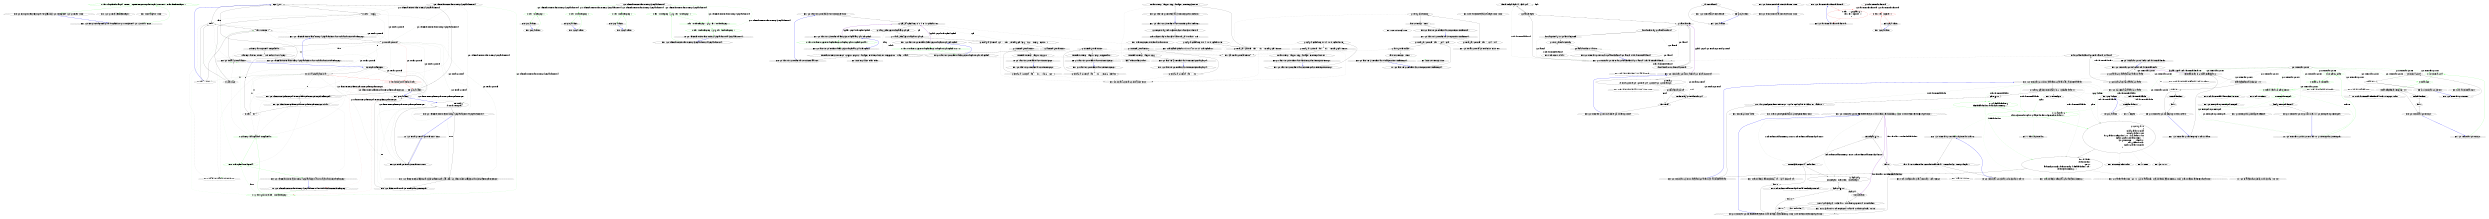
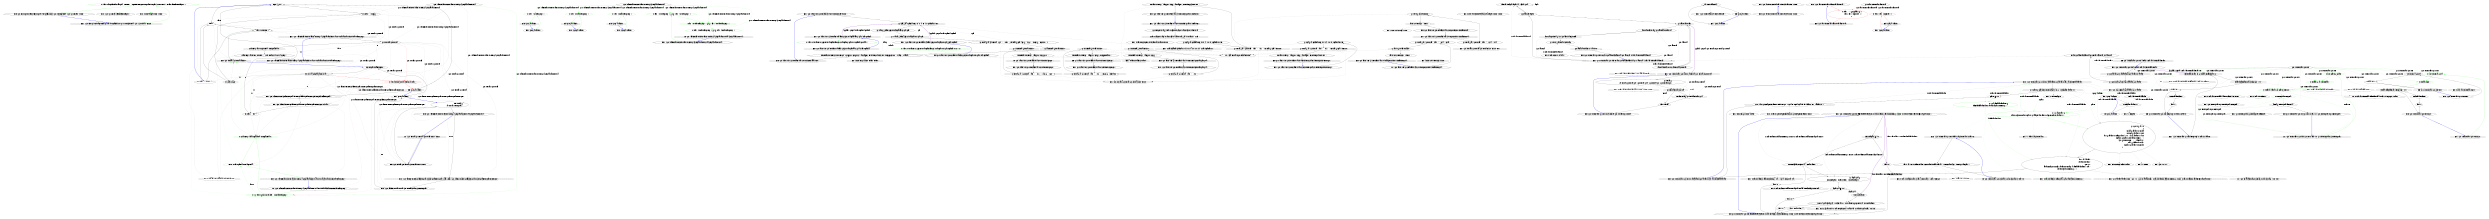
(152, 14) -> (152, 14)
(1238, 56) -> (1238, 56)
